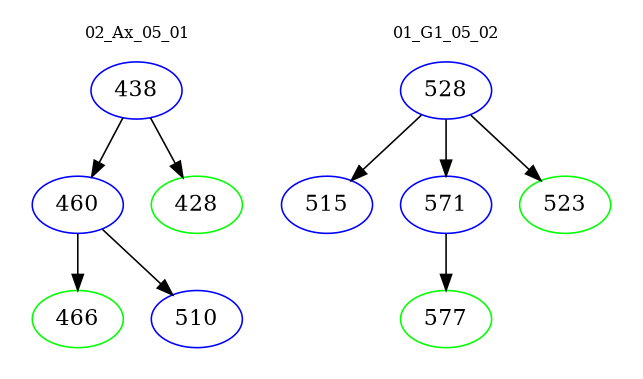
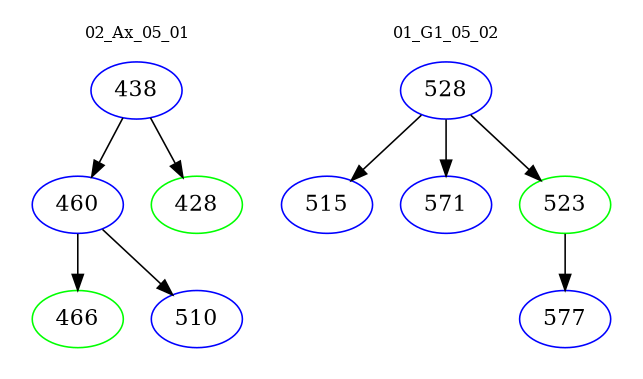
(446, 254) -> (565, 254)
(446, 319) -> (565, 319)
